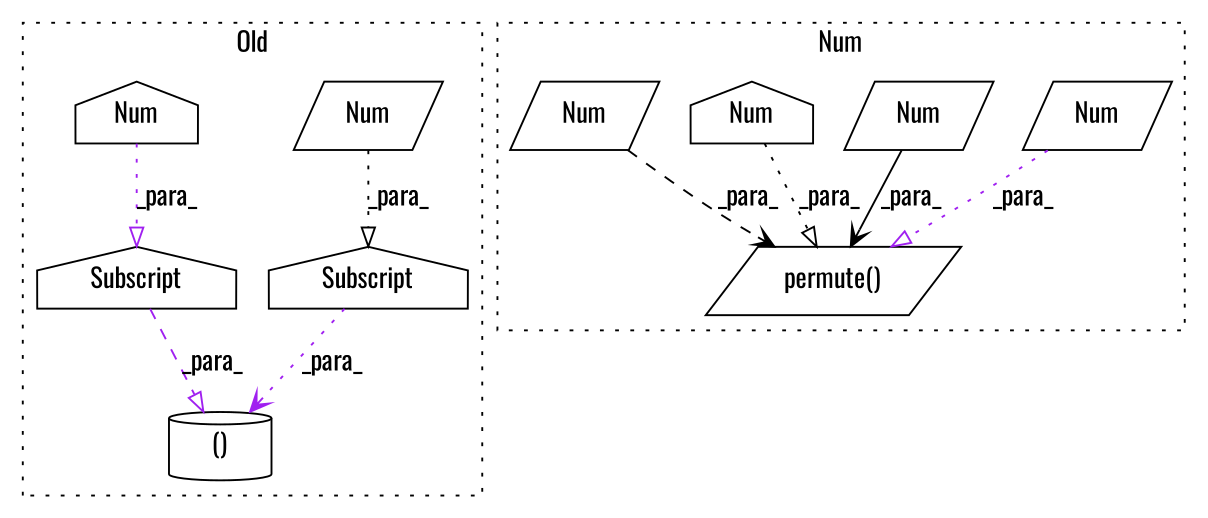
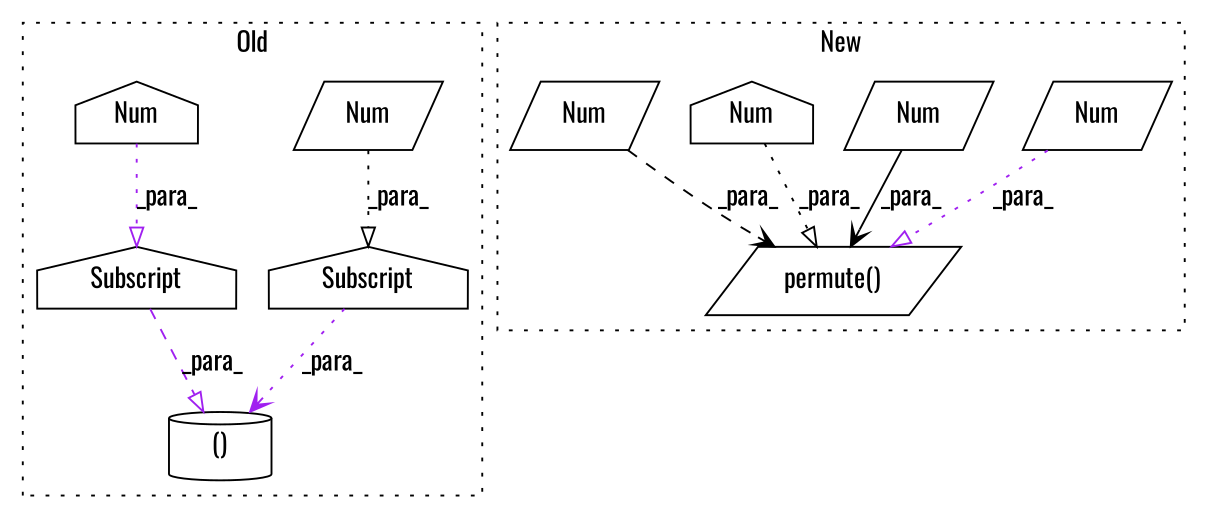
(841, 45) -> (841, 45)
